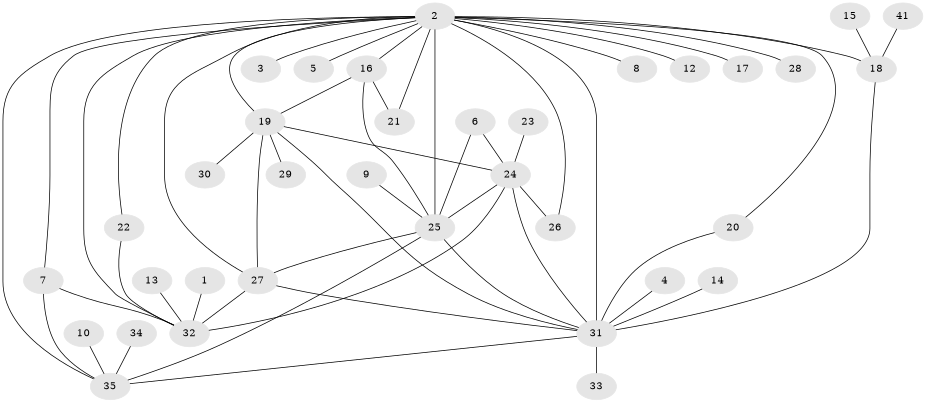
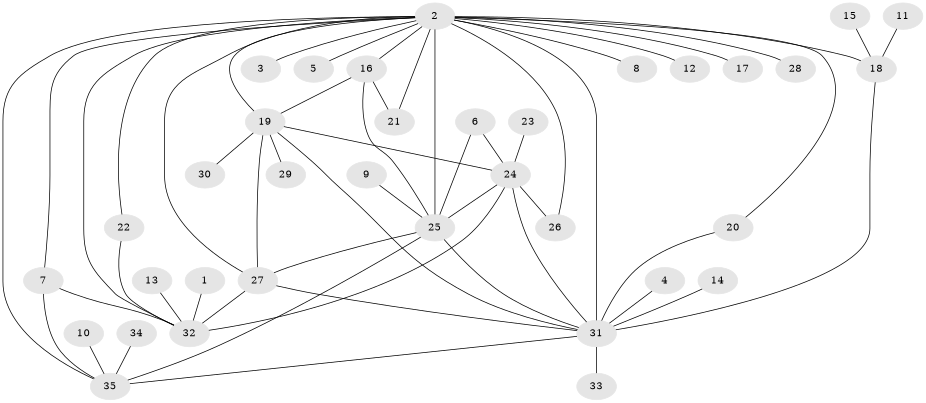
(903, 16) -> (903, 16)
